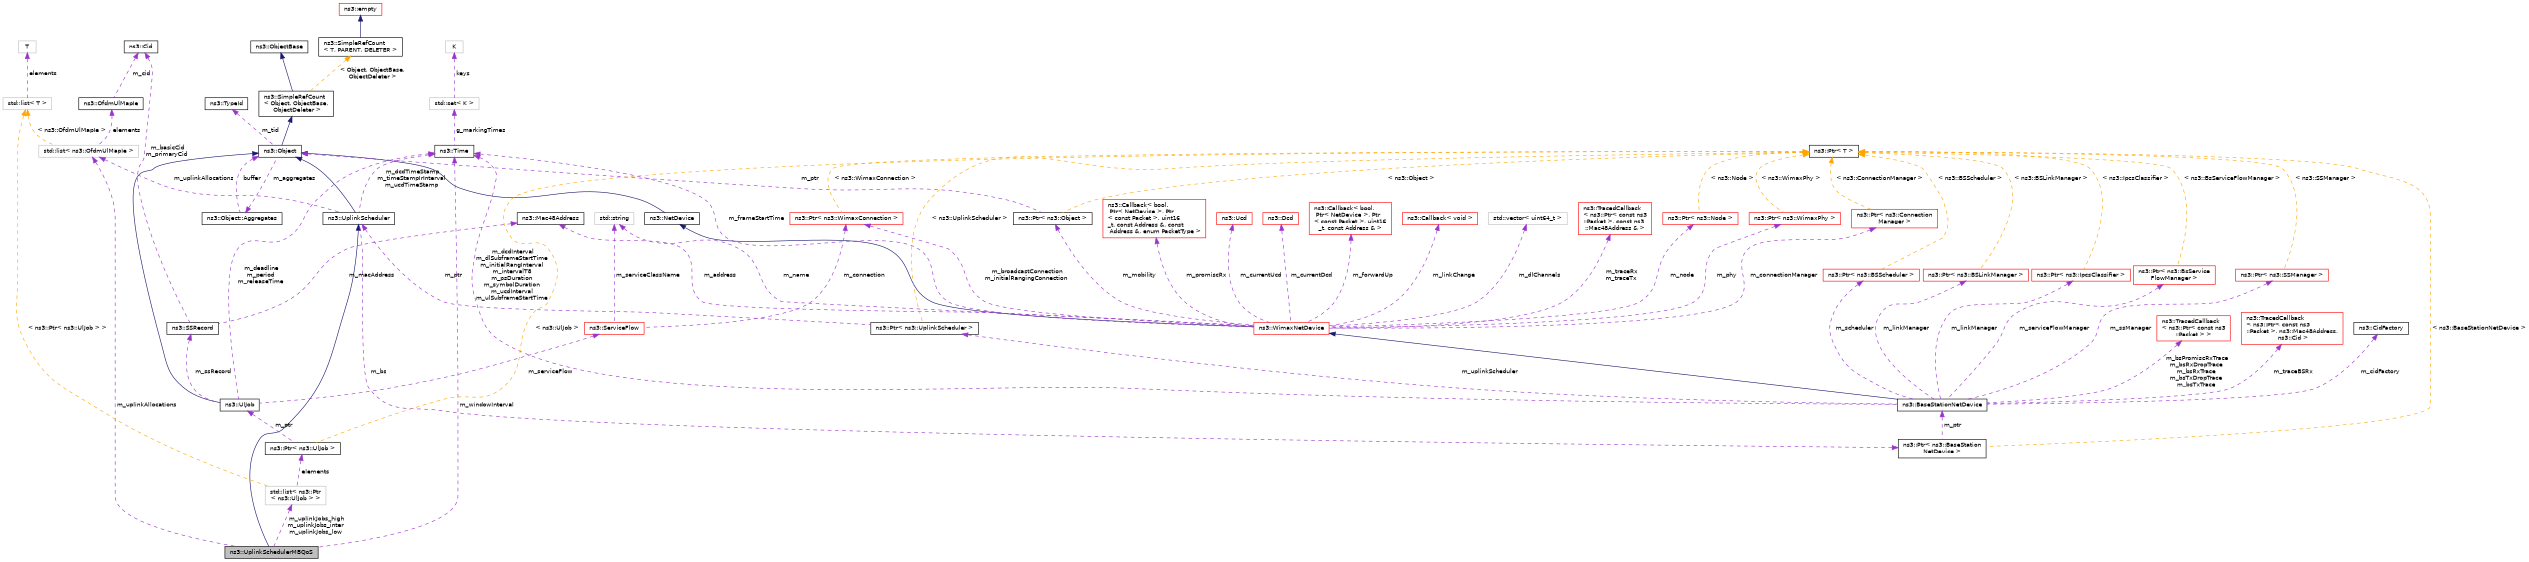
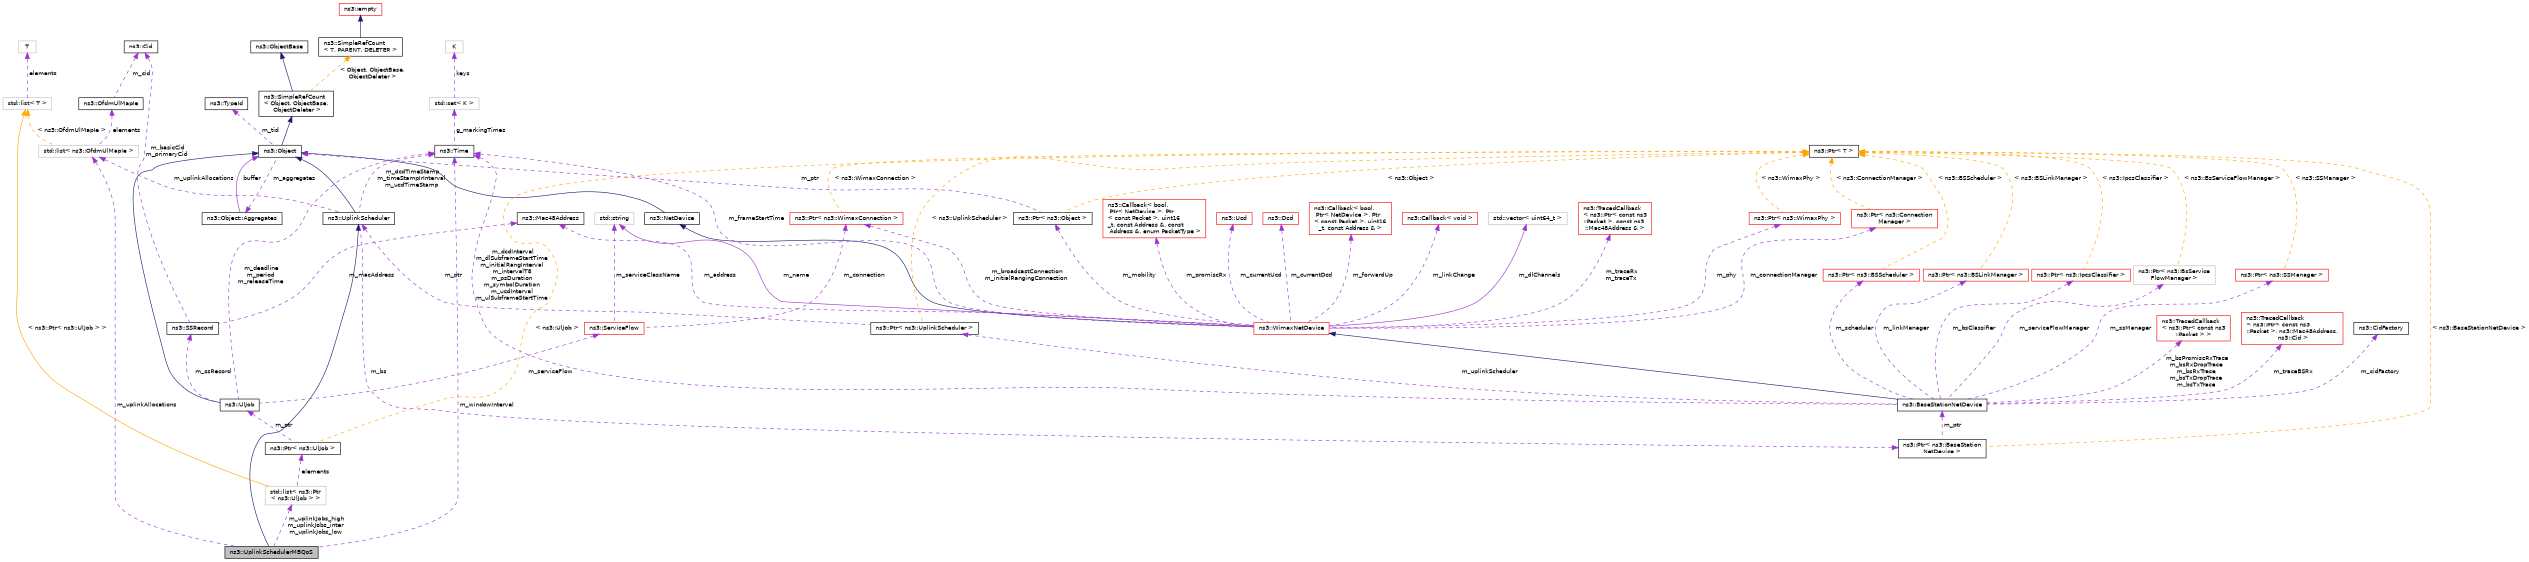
(237, 183) -> (237, 183)
(1700, 219) -> none
(2174, 275) -> (2174, 275)
(874, 307) -> (874, 307)
(1447, 312) -> (1447, 312)
(1973, 328) -> (1973, 328)
(41, 368) -> (41, 368)
